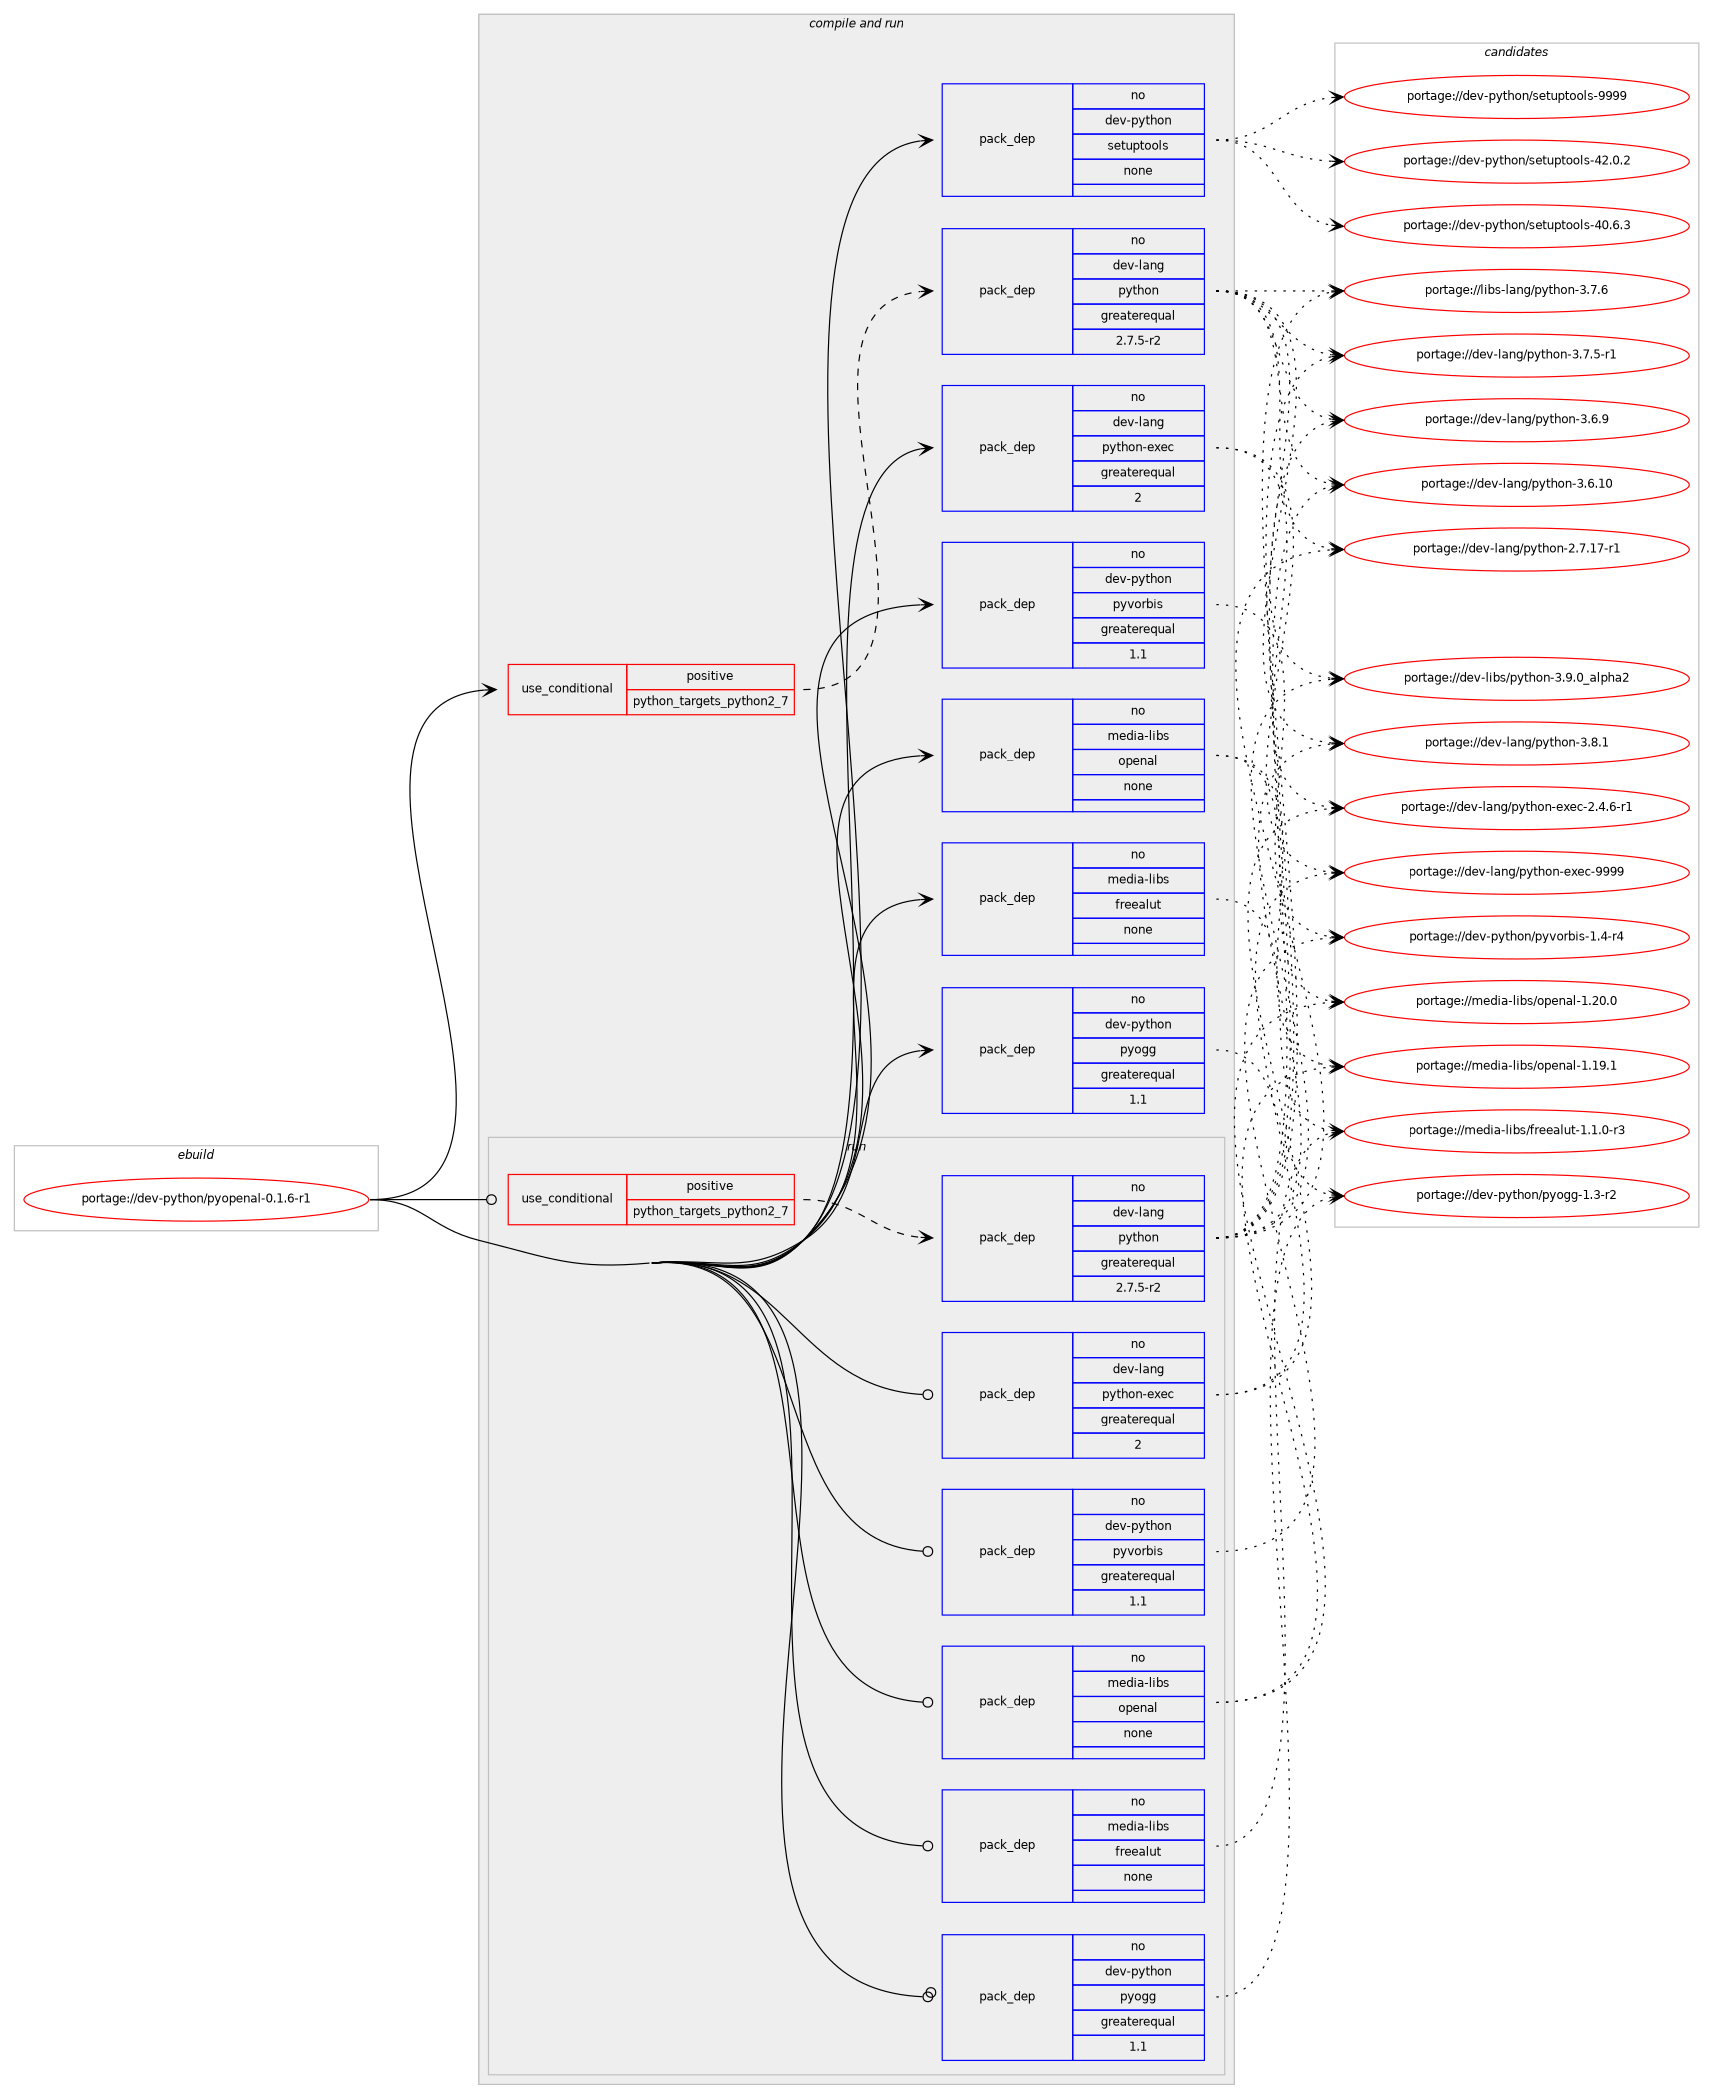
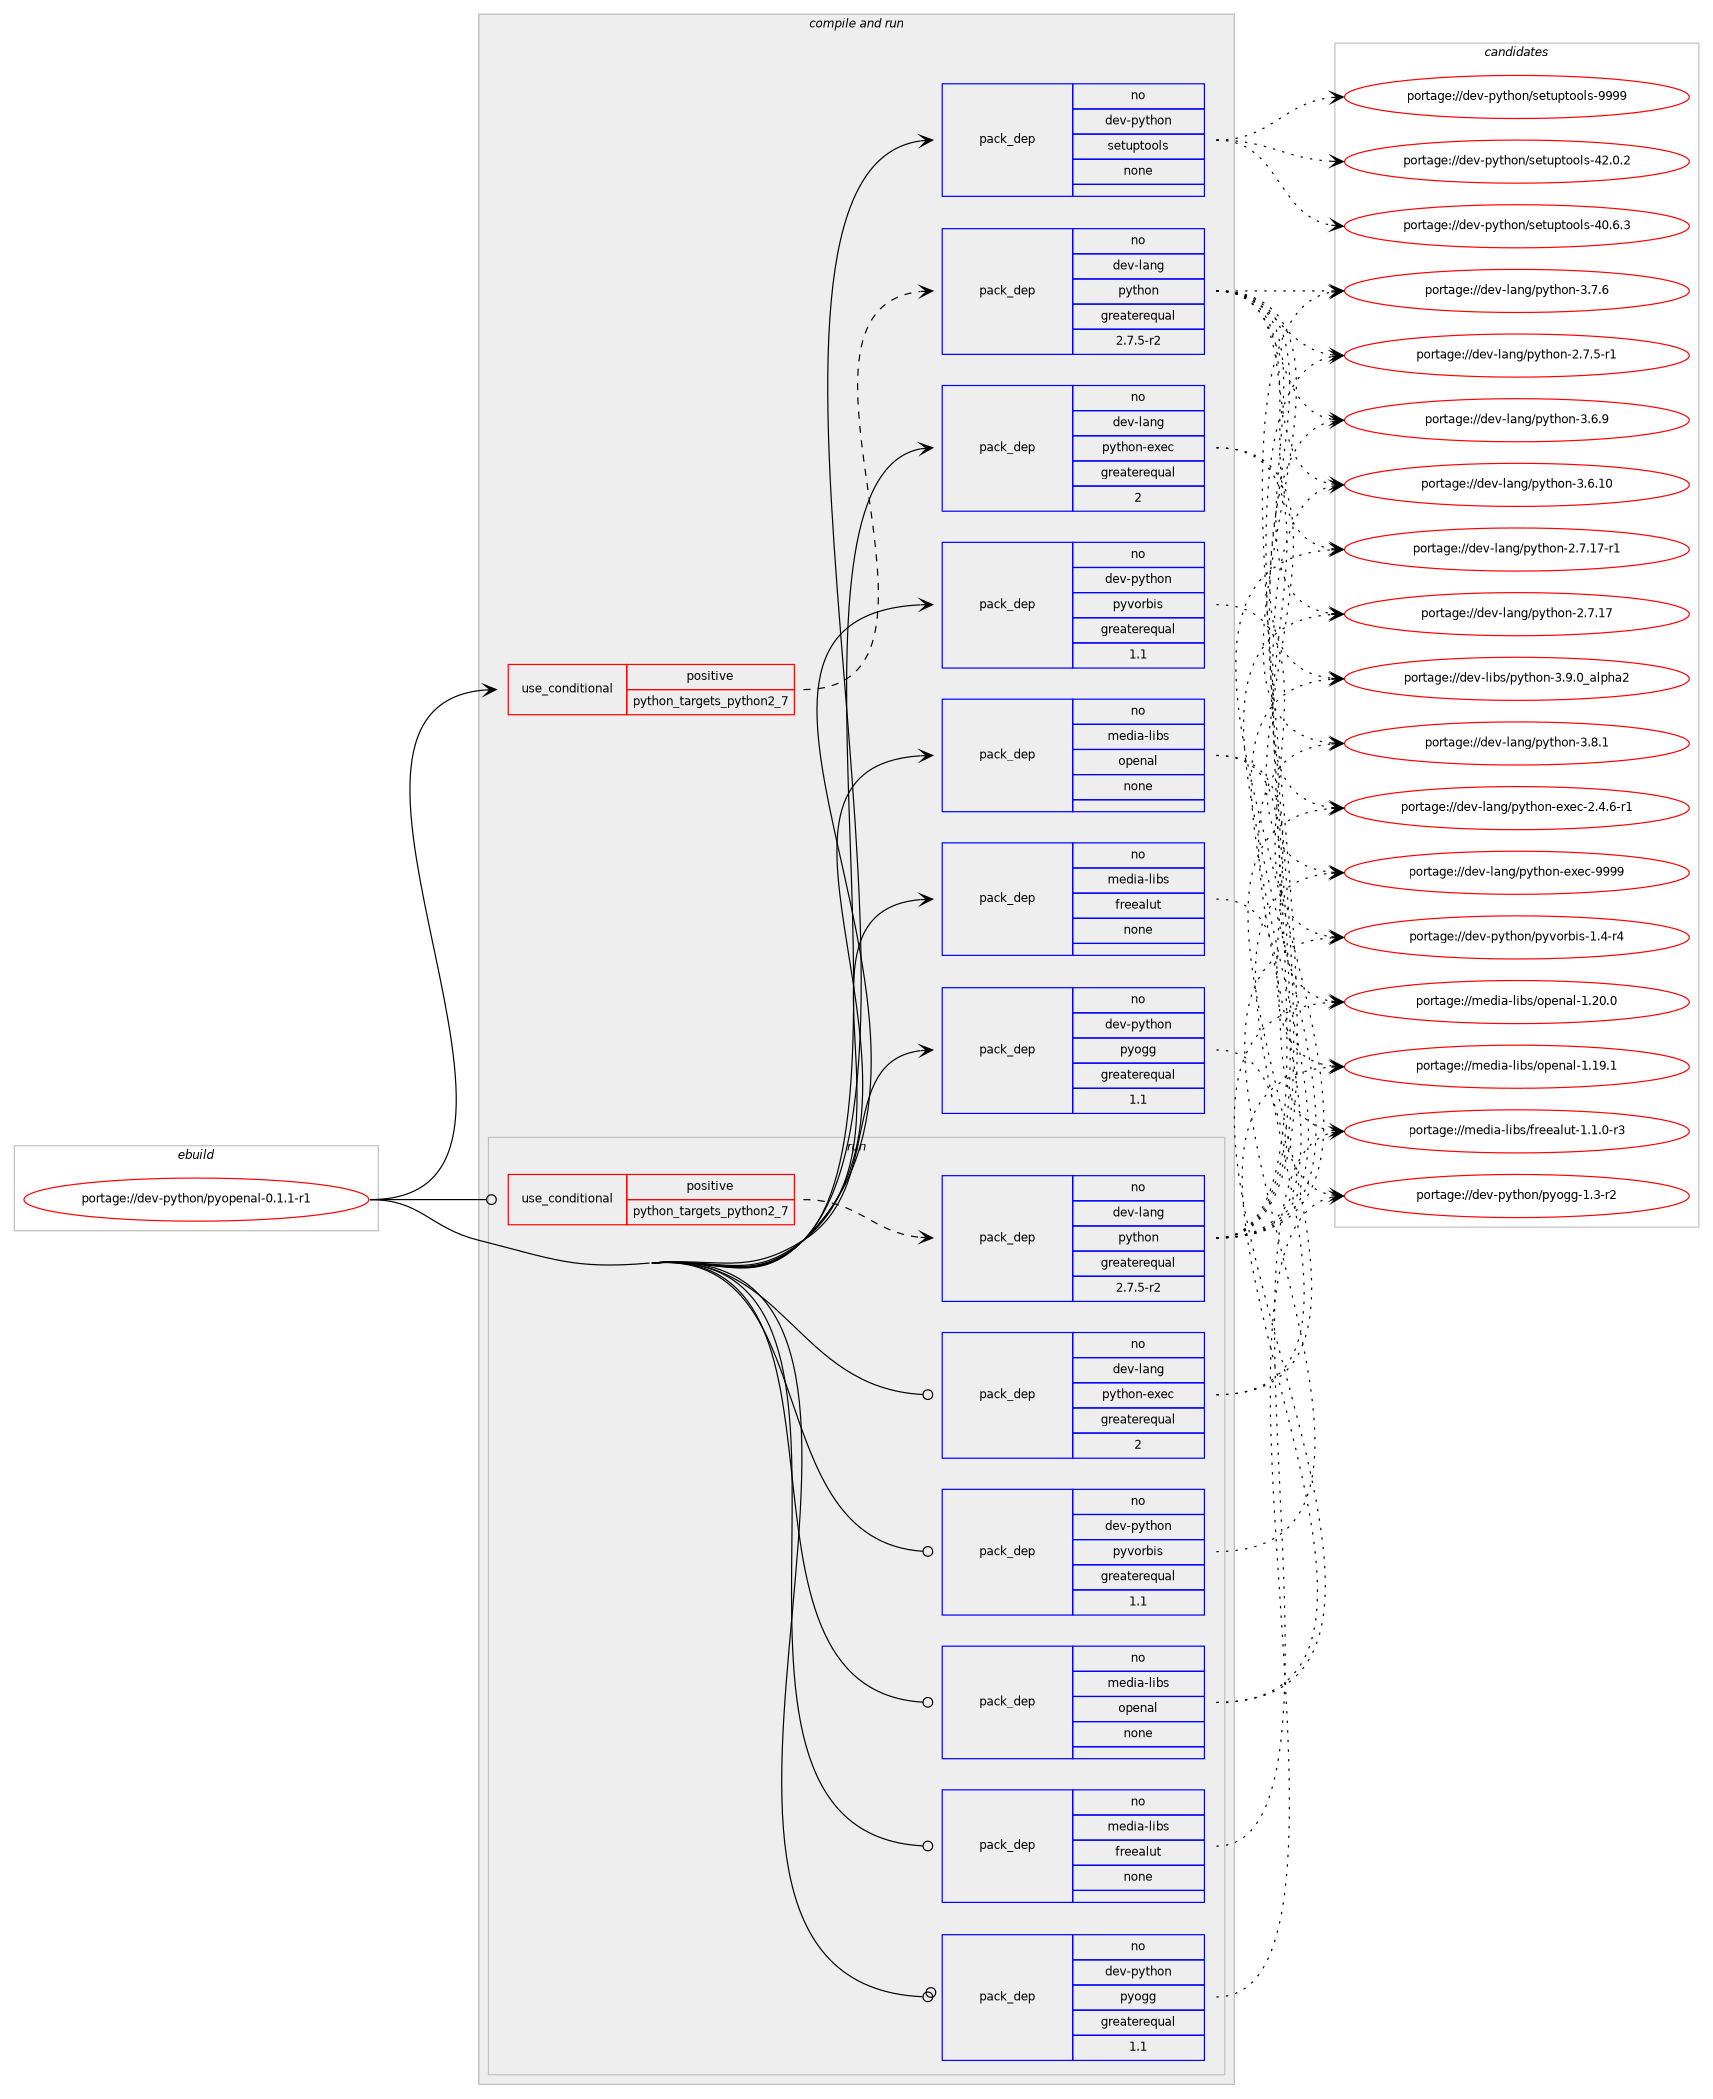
(1517, 291) -> (1517, 291)
(1517, 356) -> (1517, 356)
none -> (1517, 614)
(196, 1200) -> (196, 1200)
